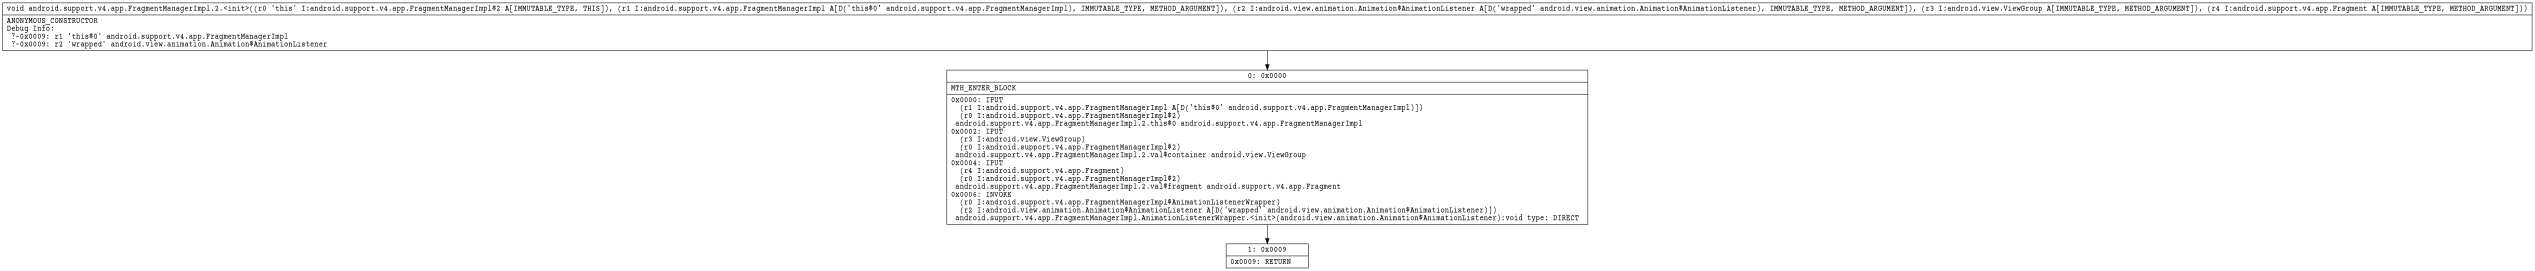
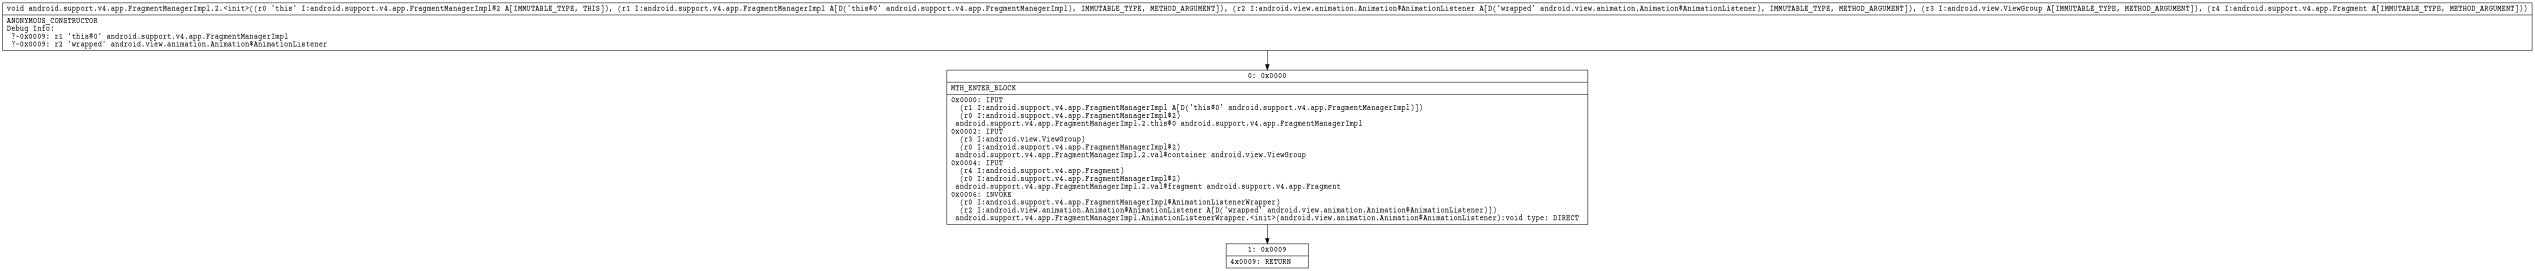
(1267, 262) -> (1267, 262)
